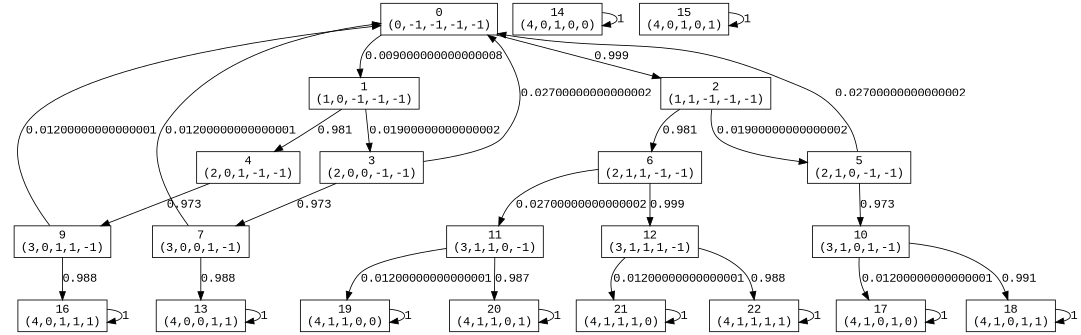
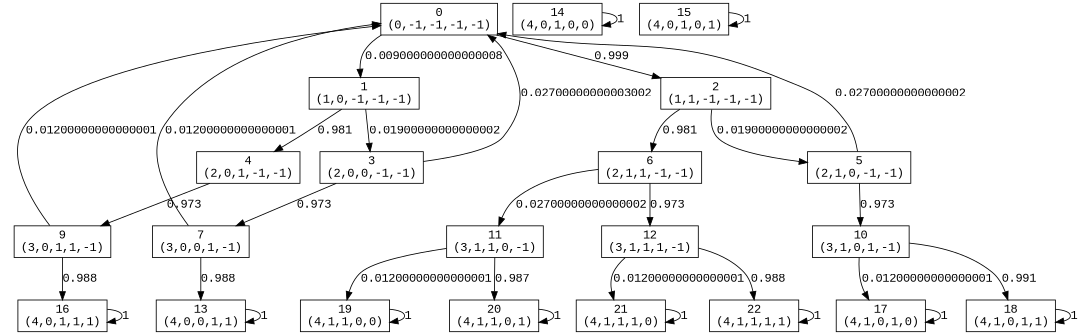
(586, 93) -> (586, 93)
(667, 205) -> (667, 205)
